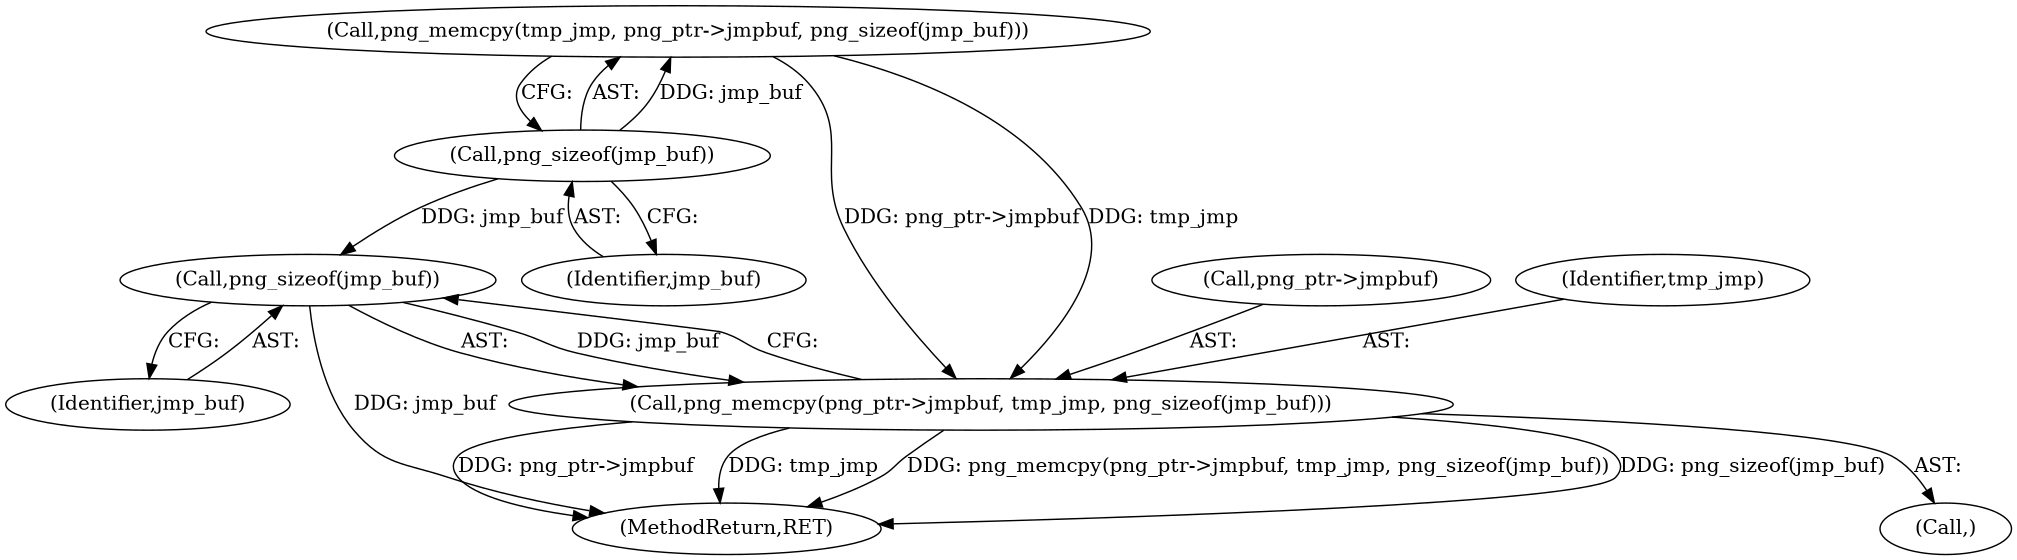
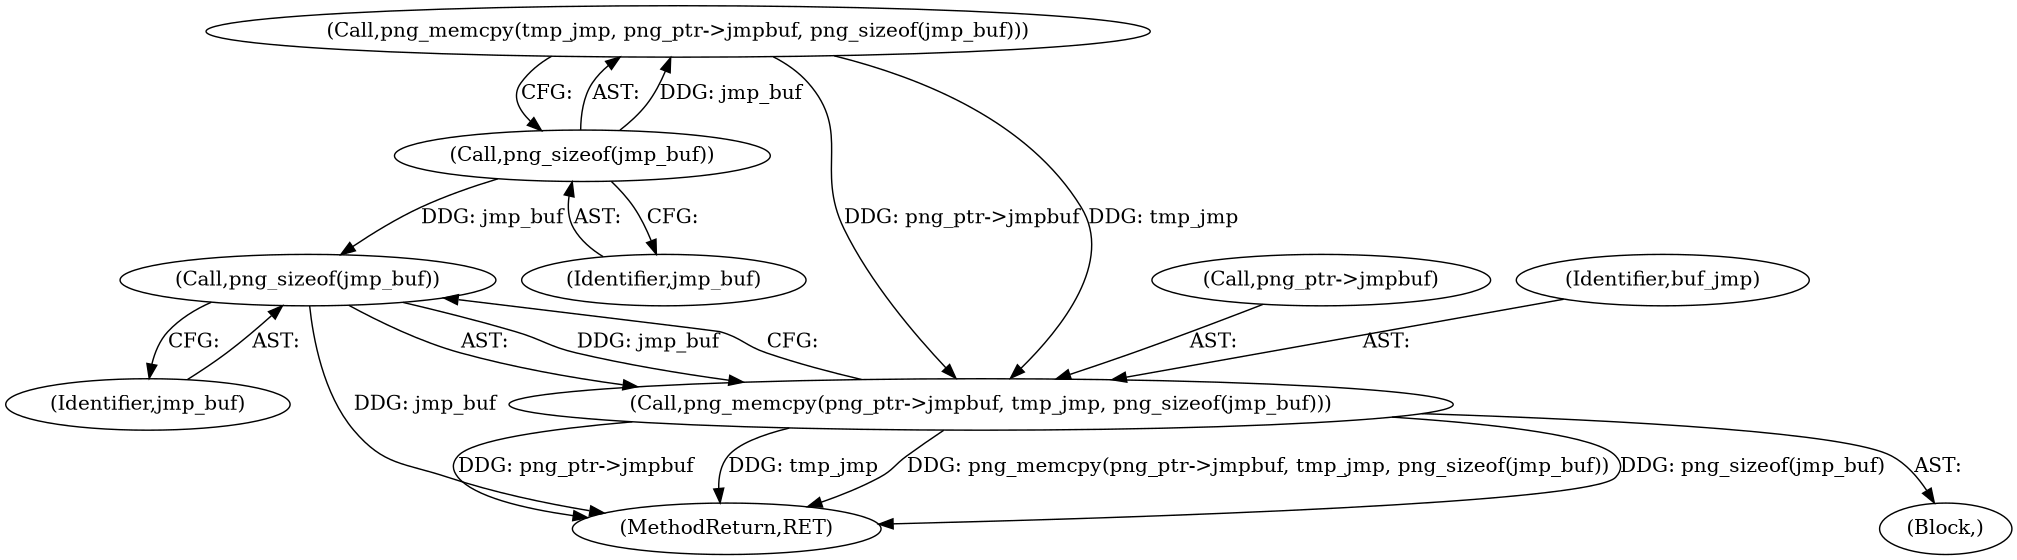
(1663, 280) -> (1663, 280)
(1946, 529) -> (1946, 529)
